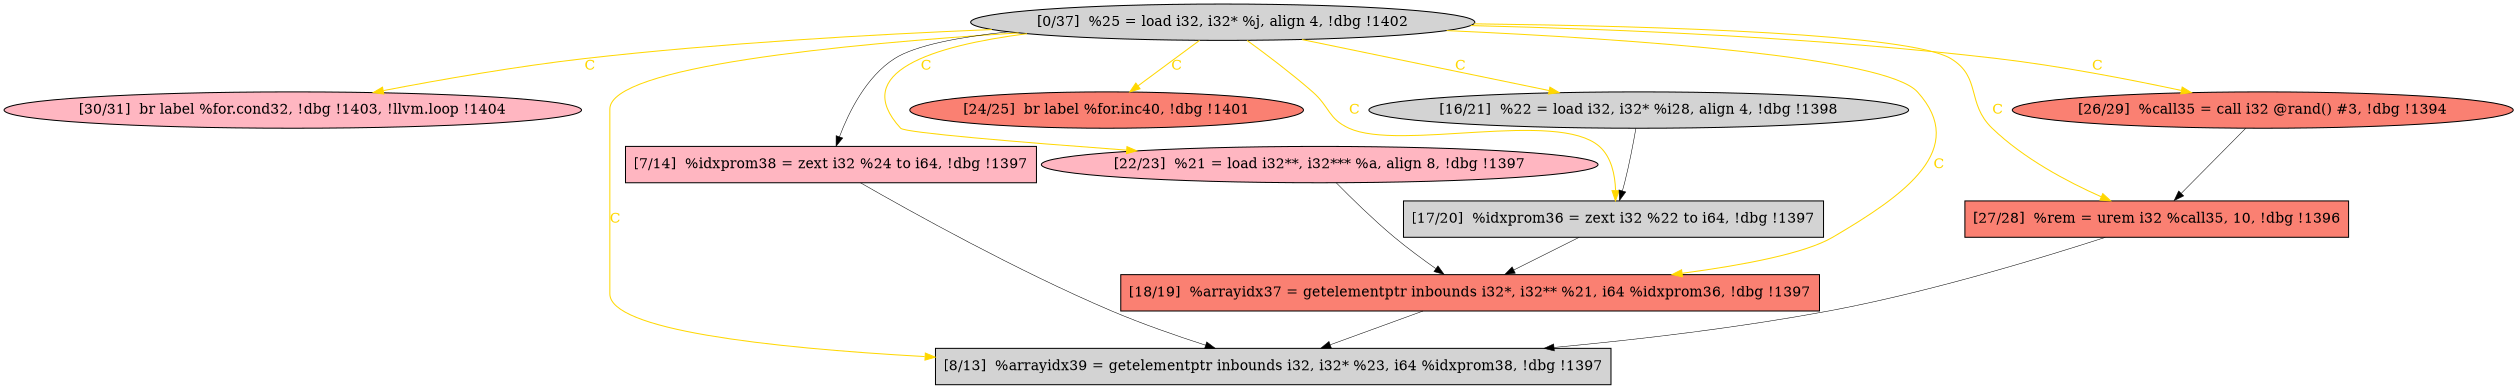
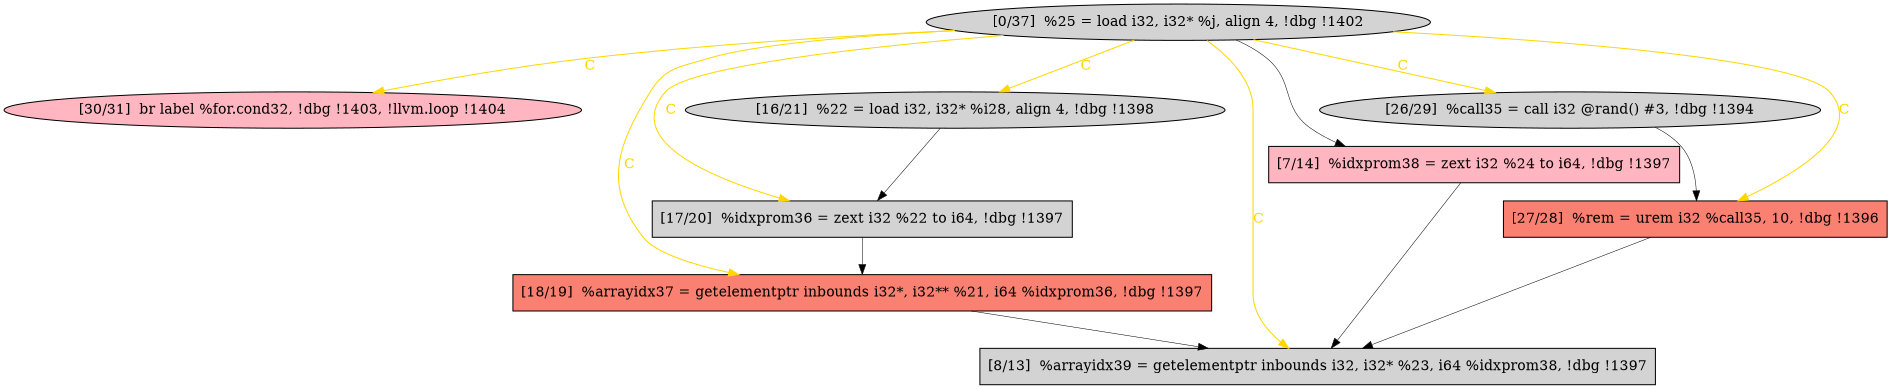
(1107, 110) -> none
(2263, 110) -> (1570, 110)
(1320, 165) -> none
